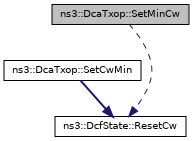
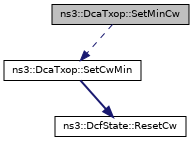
(151, 65) -> (100, 39)
